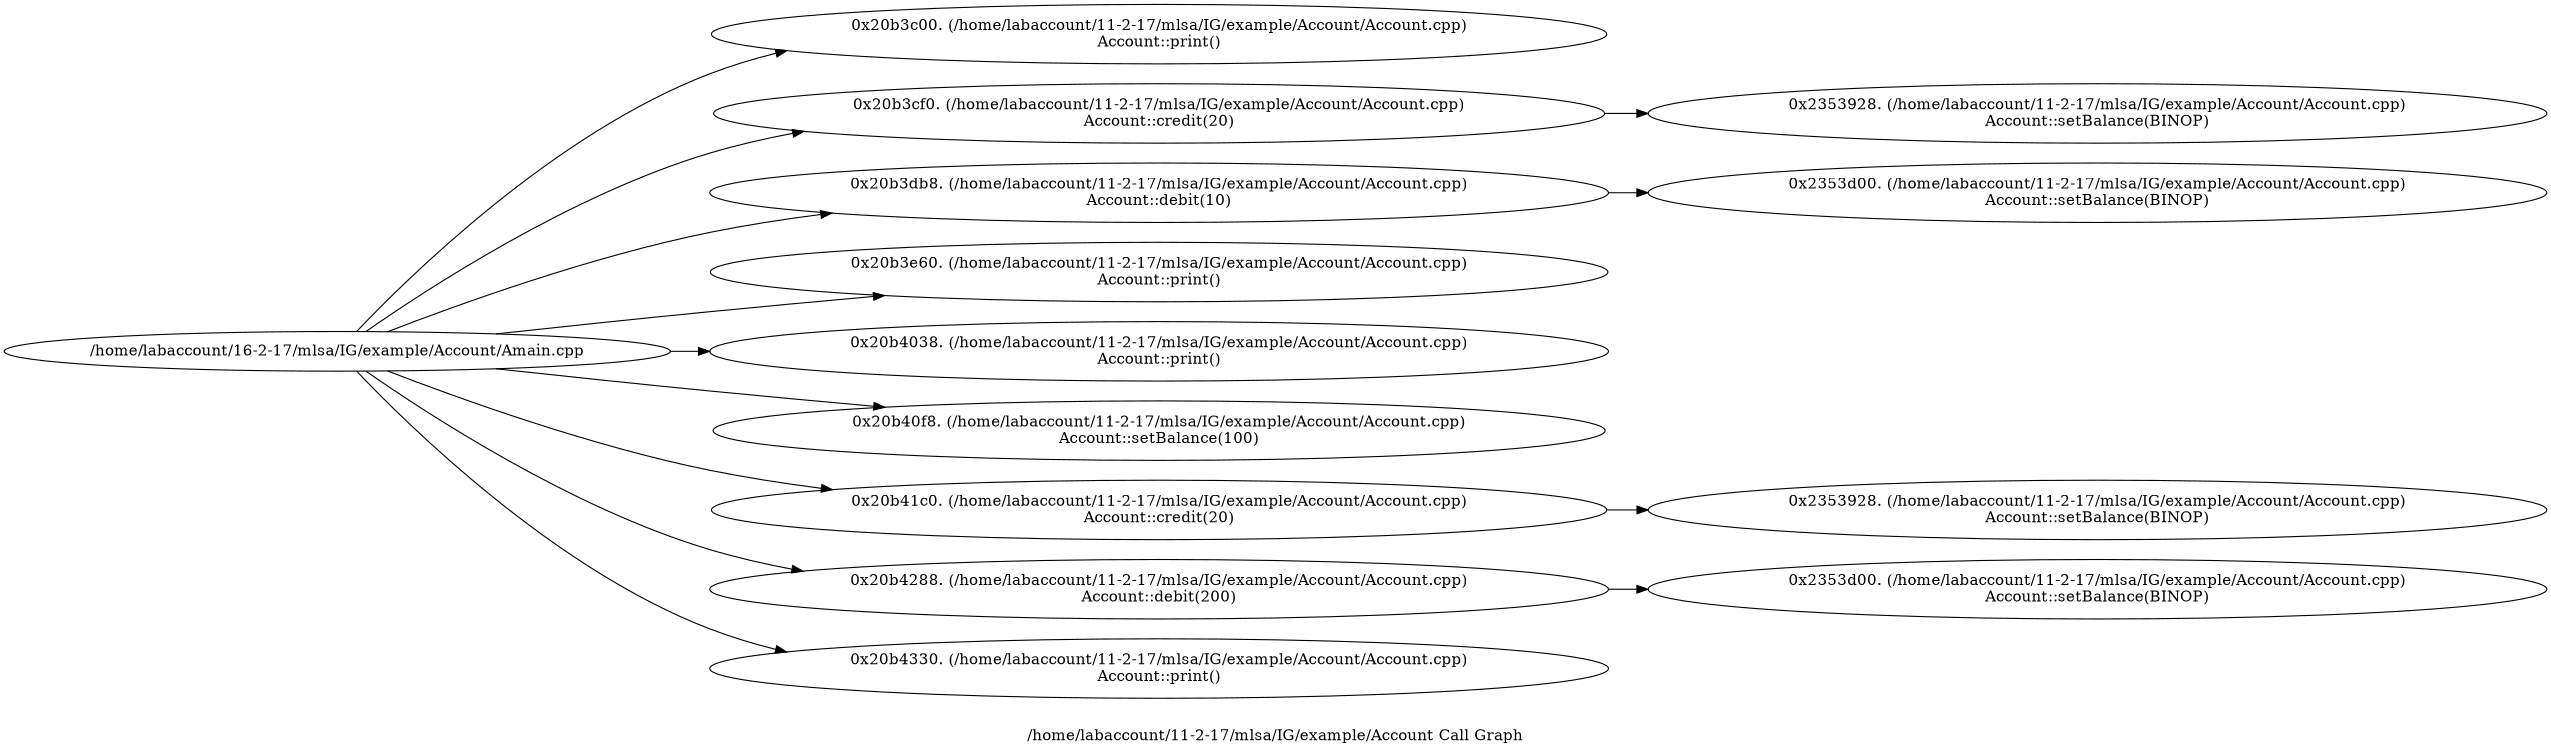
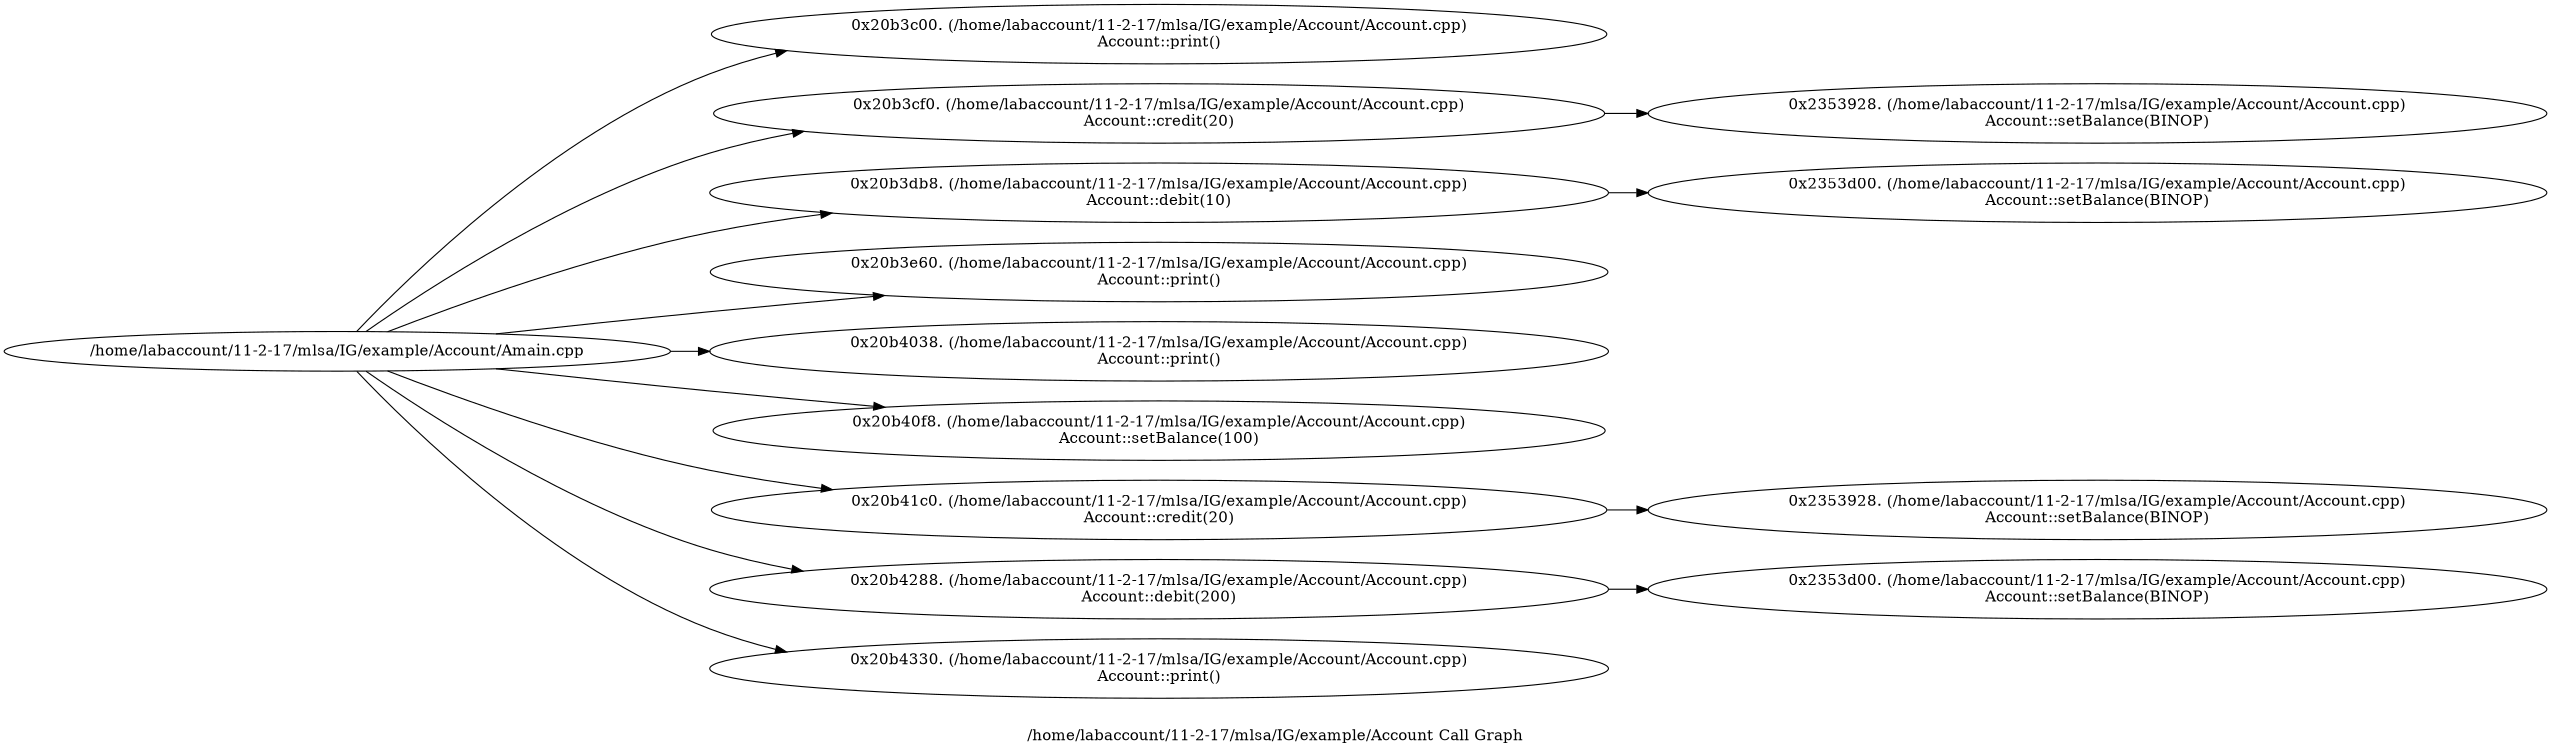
(337, 351) -> (337, 351)
